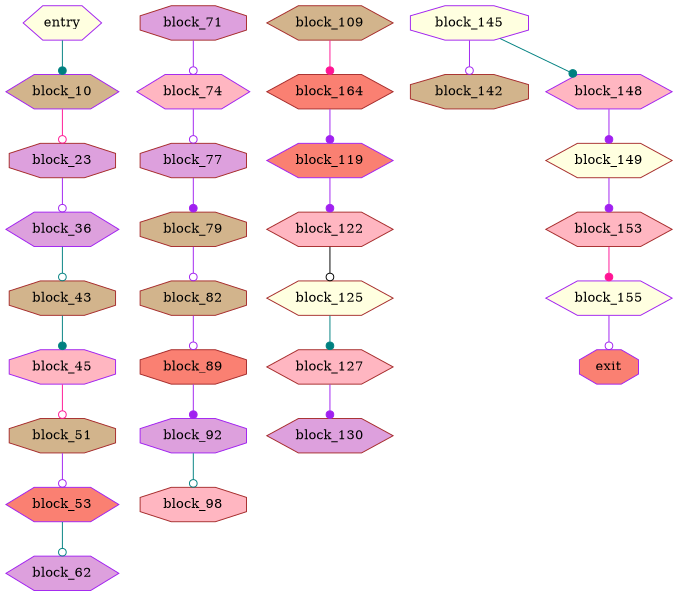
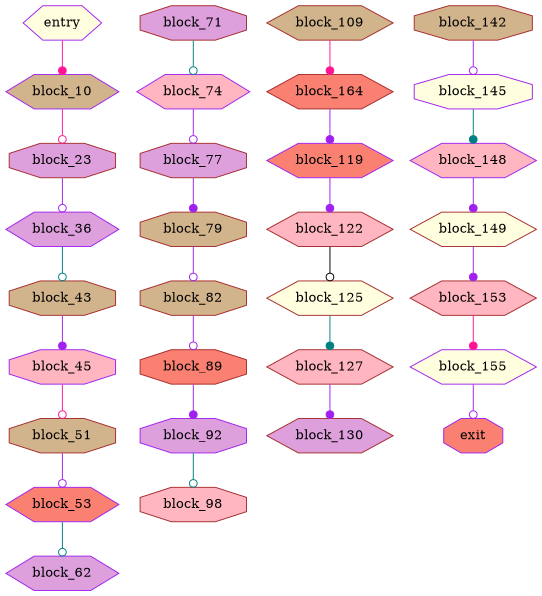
(62, 54) -> (62, 54)
(193, 54) -> (193, 54)
(469, 54) -> (473, 54)
(62, 329) -> (62, 329)
